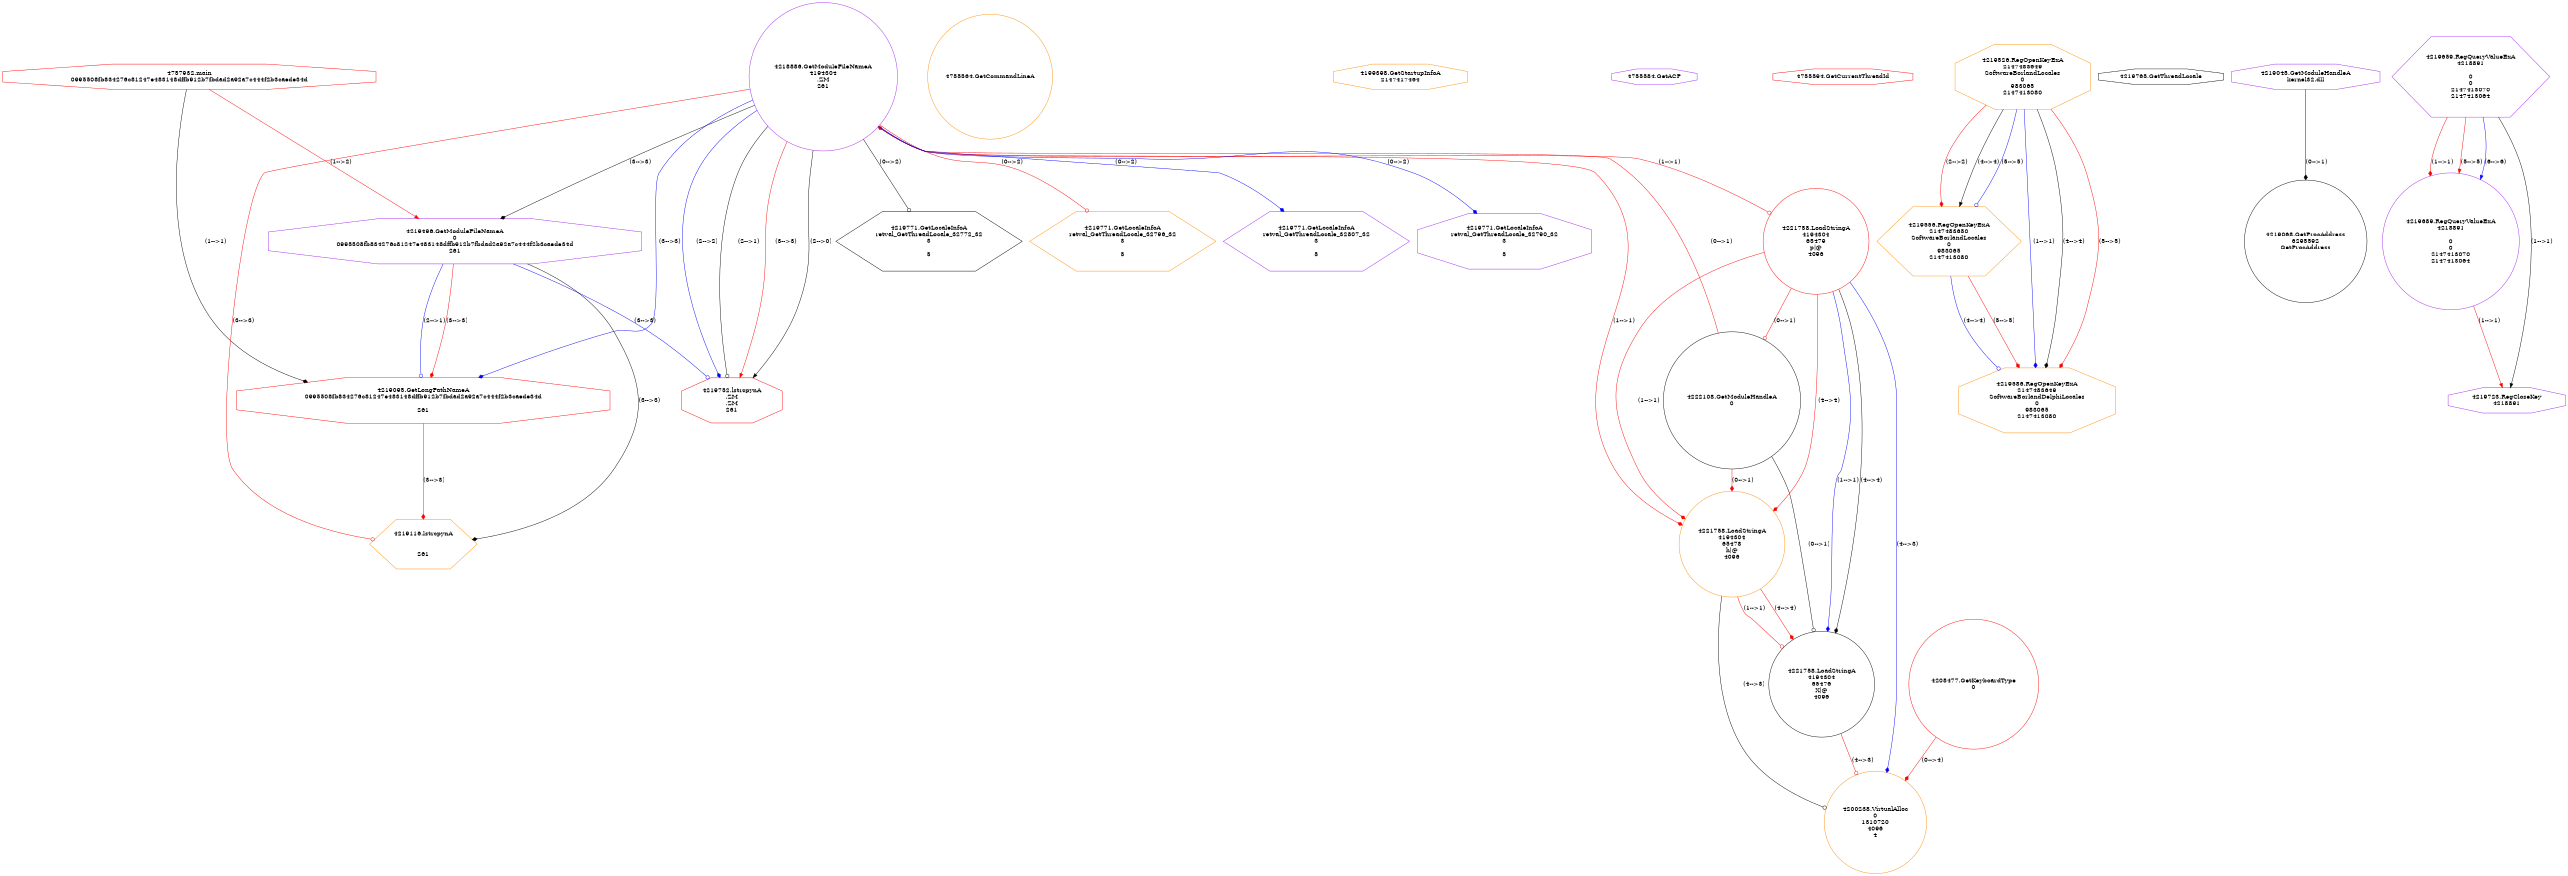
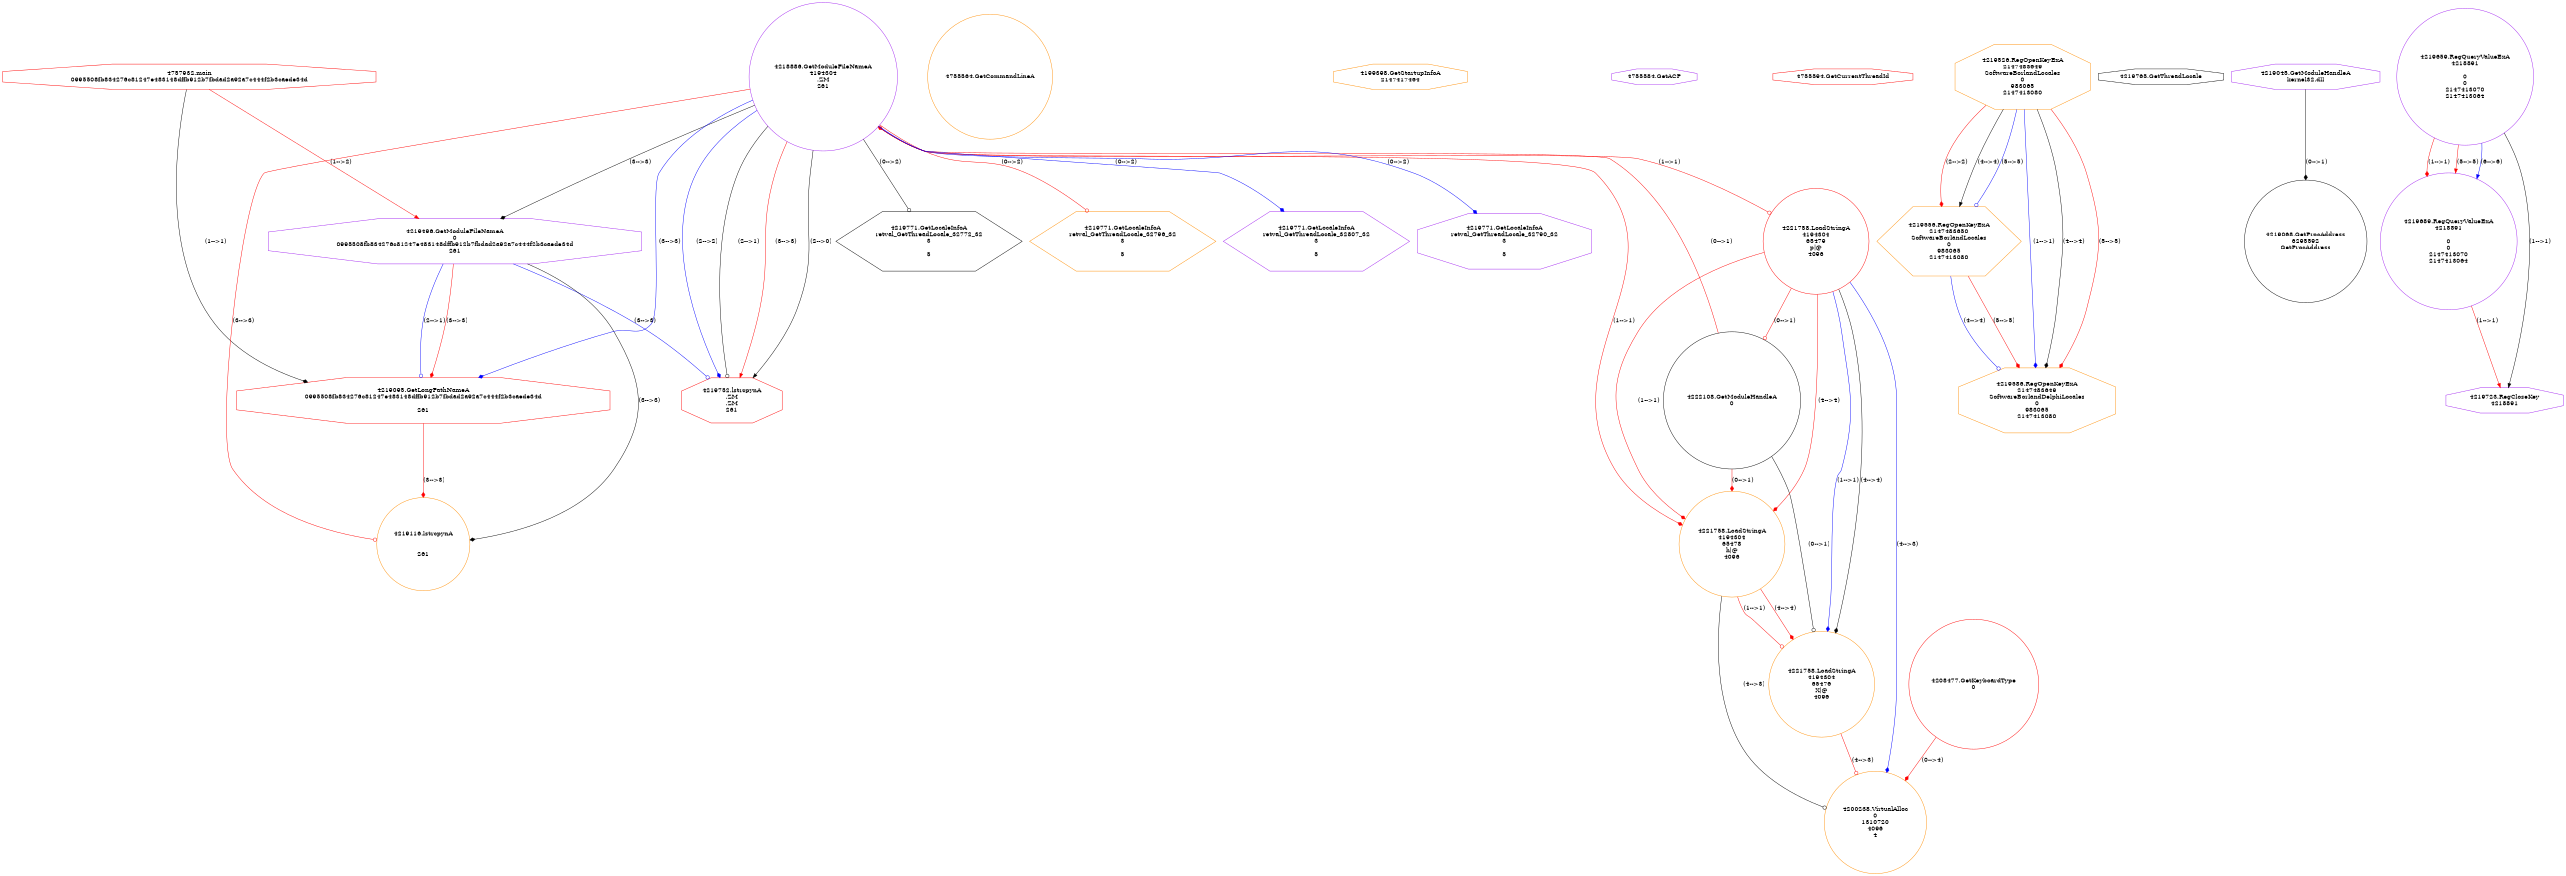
(2471, 77) -> (2465, 77)
(423, 544) -> (423, 544)
(1822, 684) -> (1822, 684)
